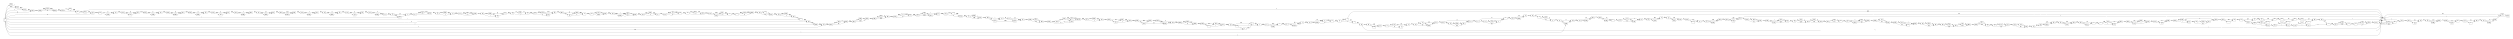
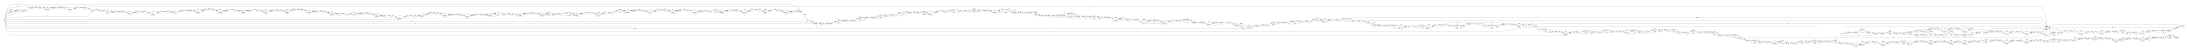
(2175, 21) -> none
